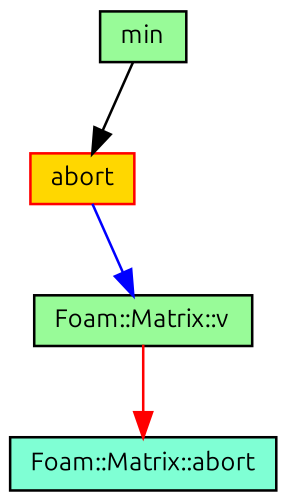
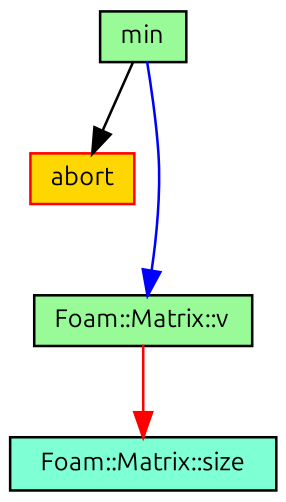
(108, 238) -> (159, 166)
(143, 464) -> (143, 464)
